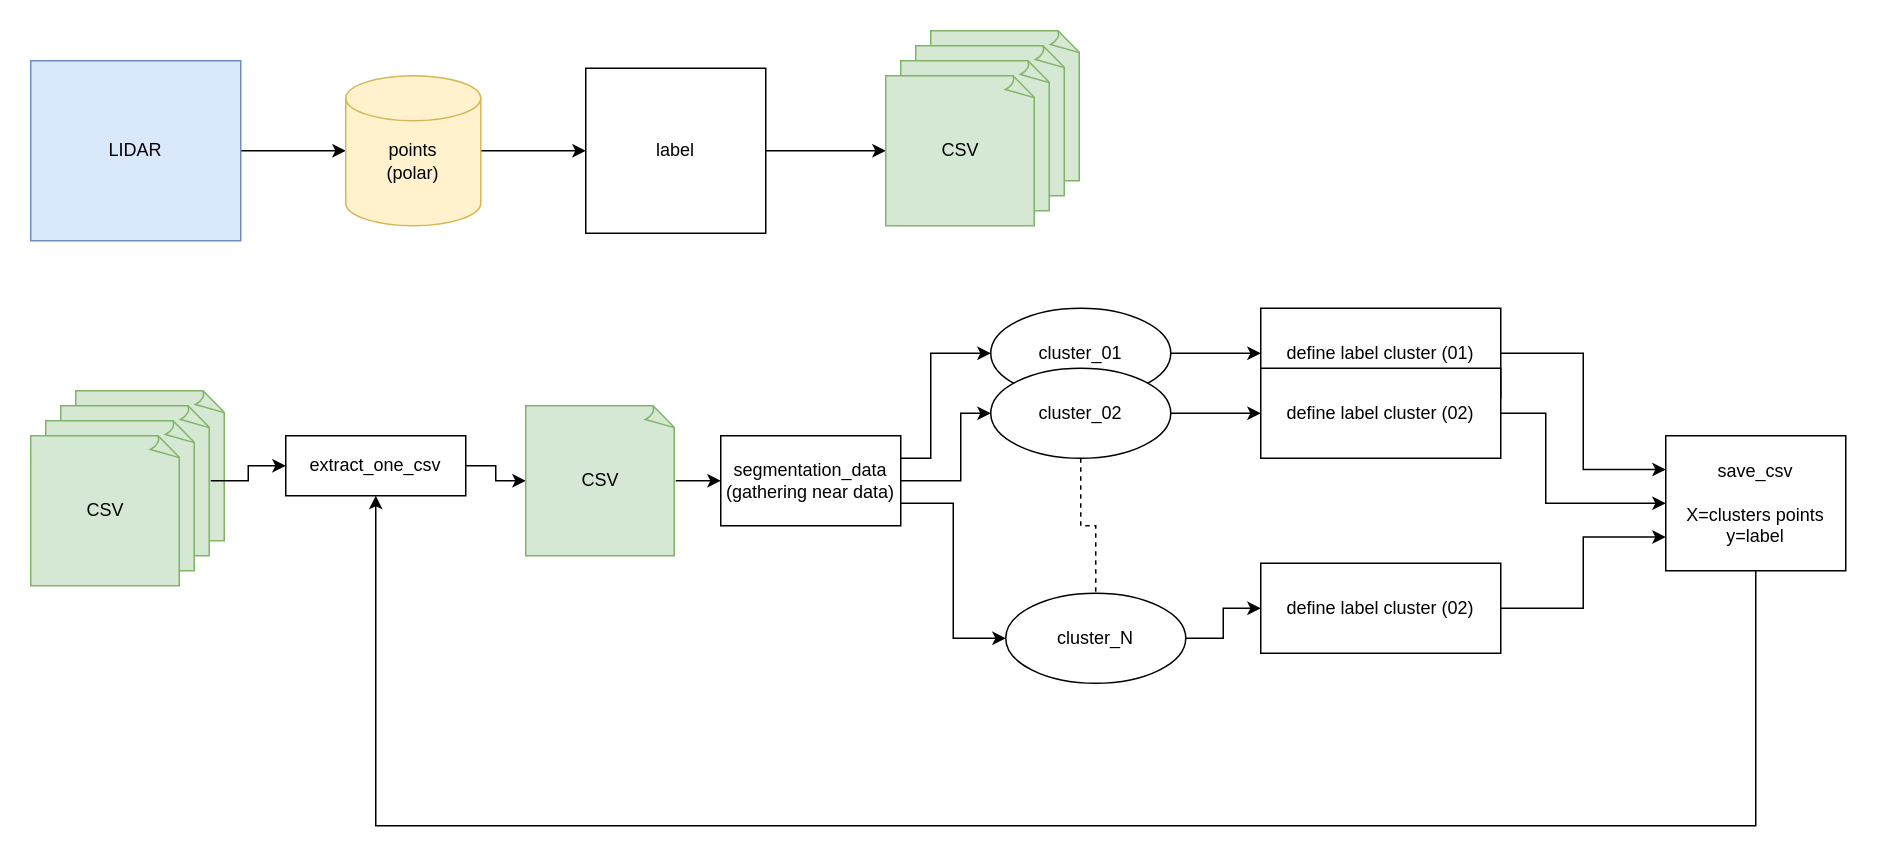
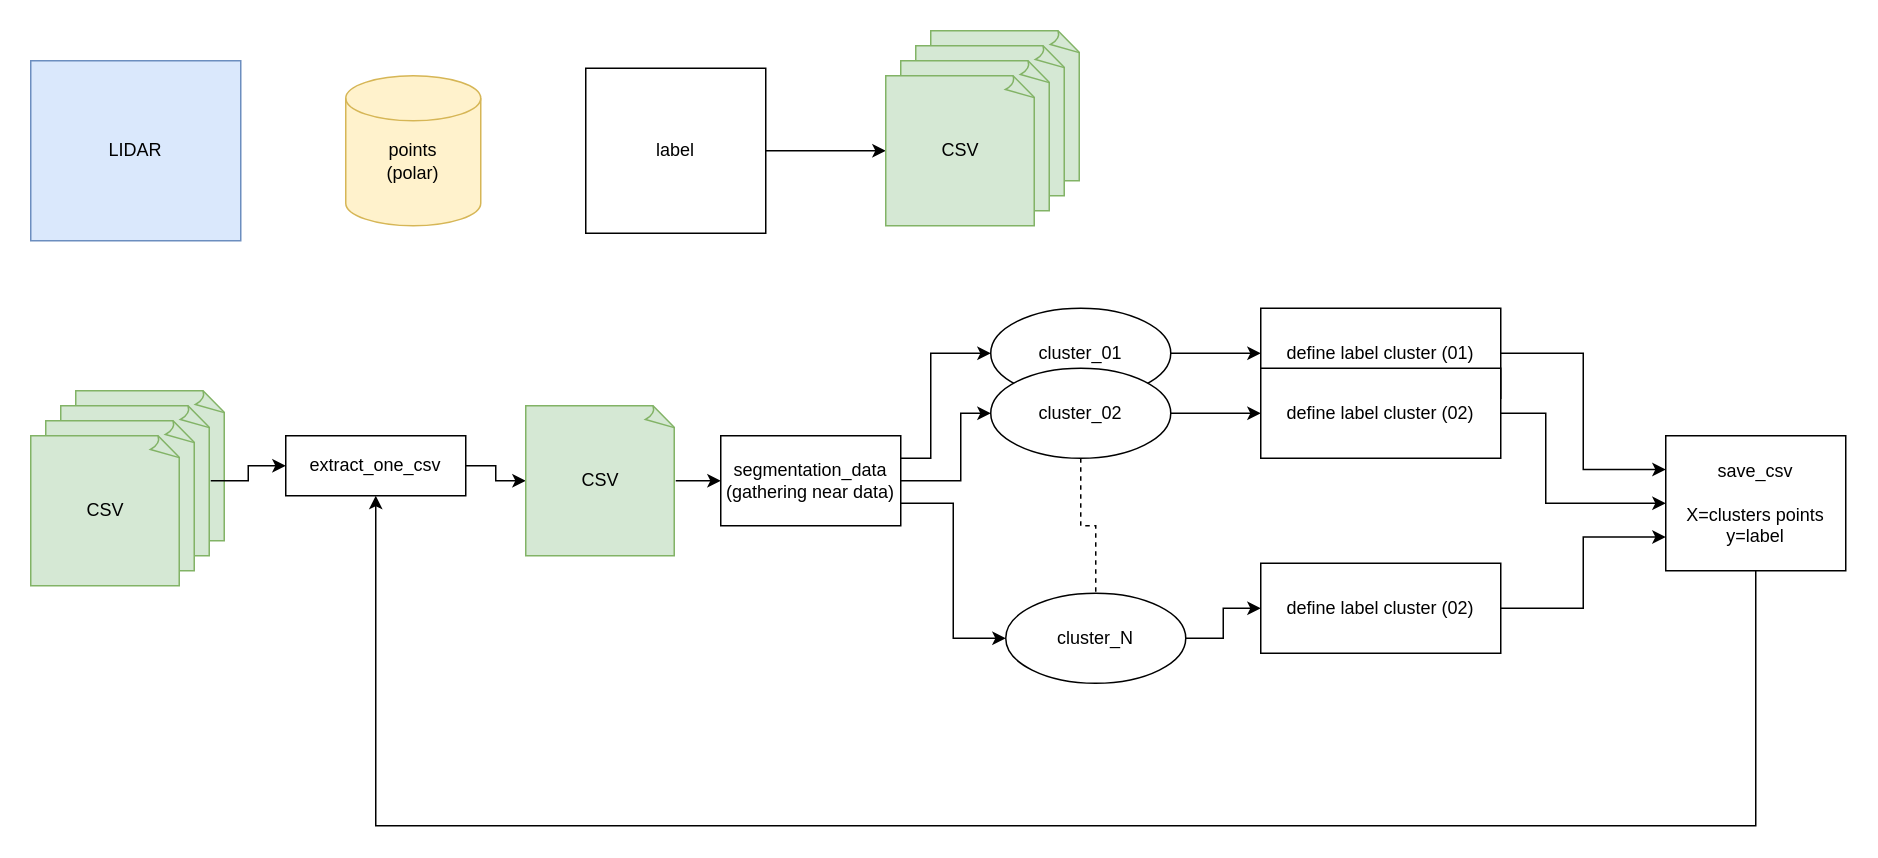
(288, 151) -> none
(528, 151) -> none
